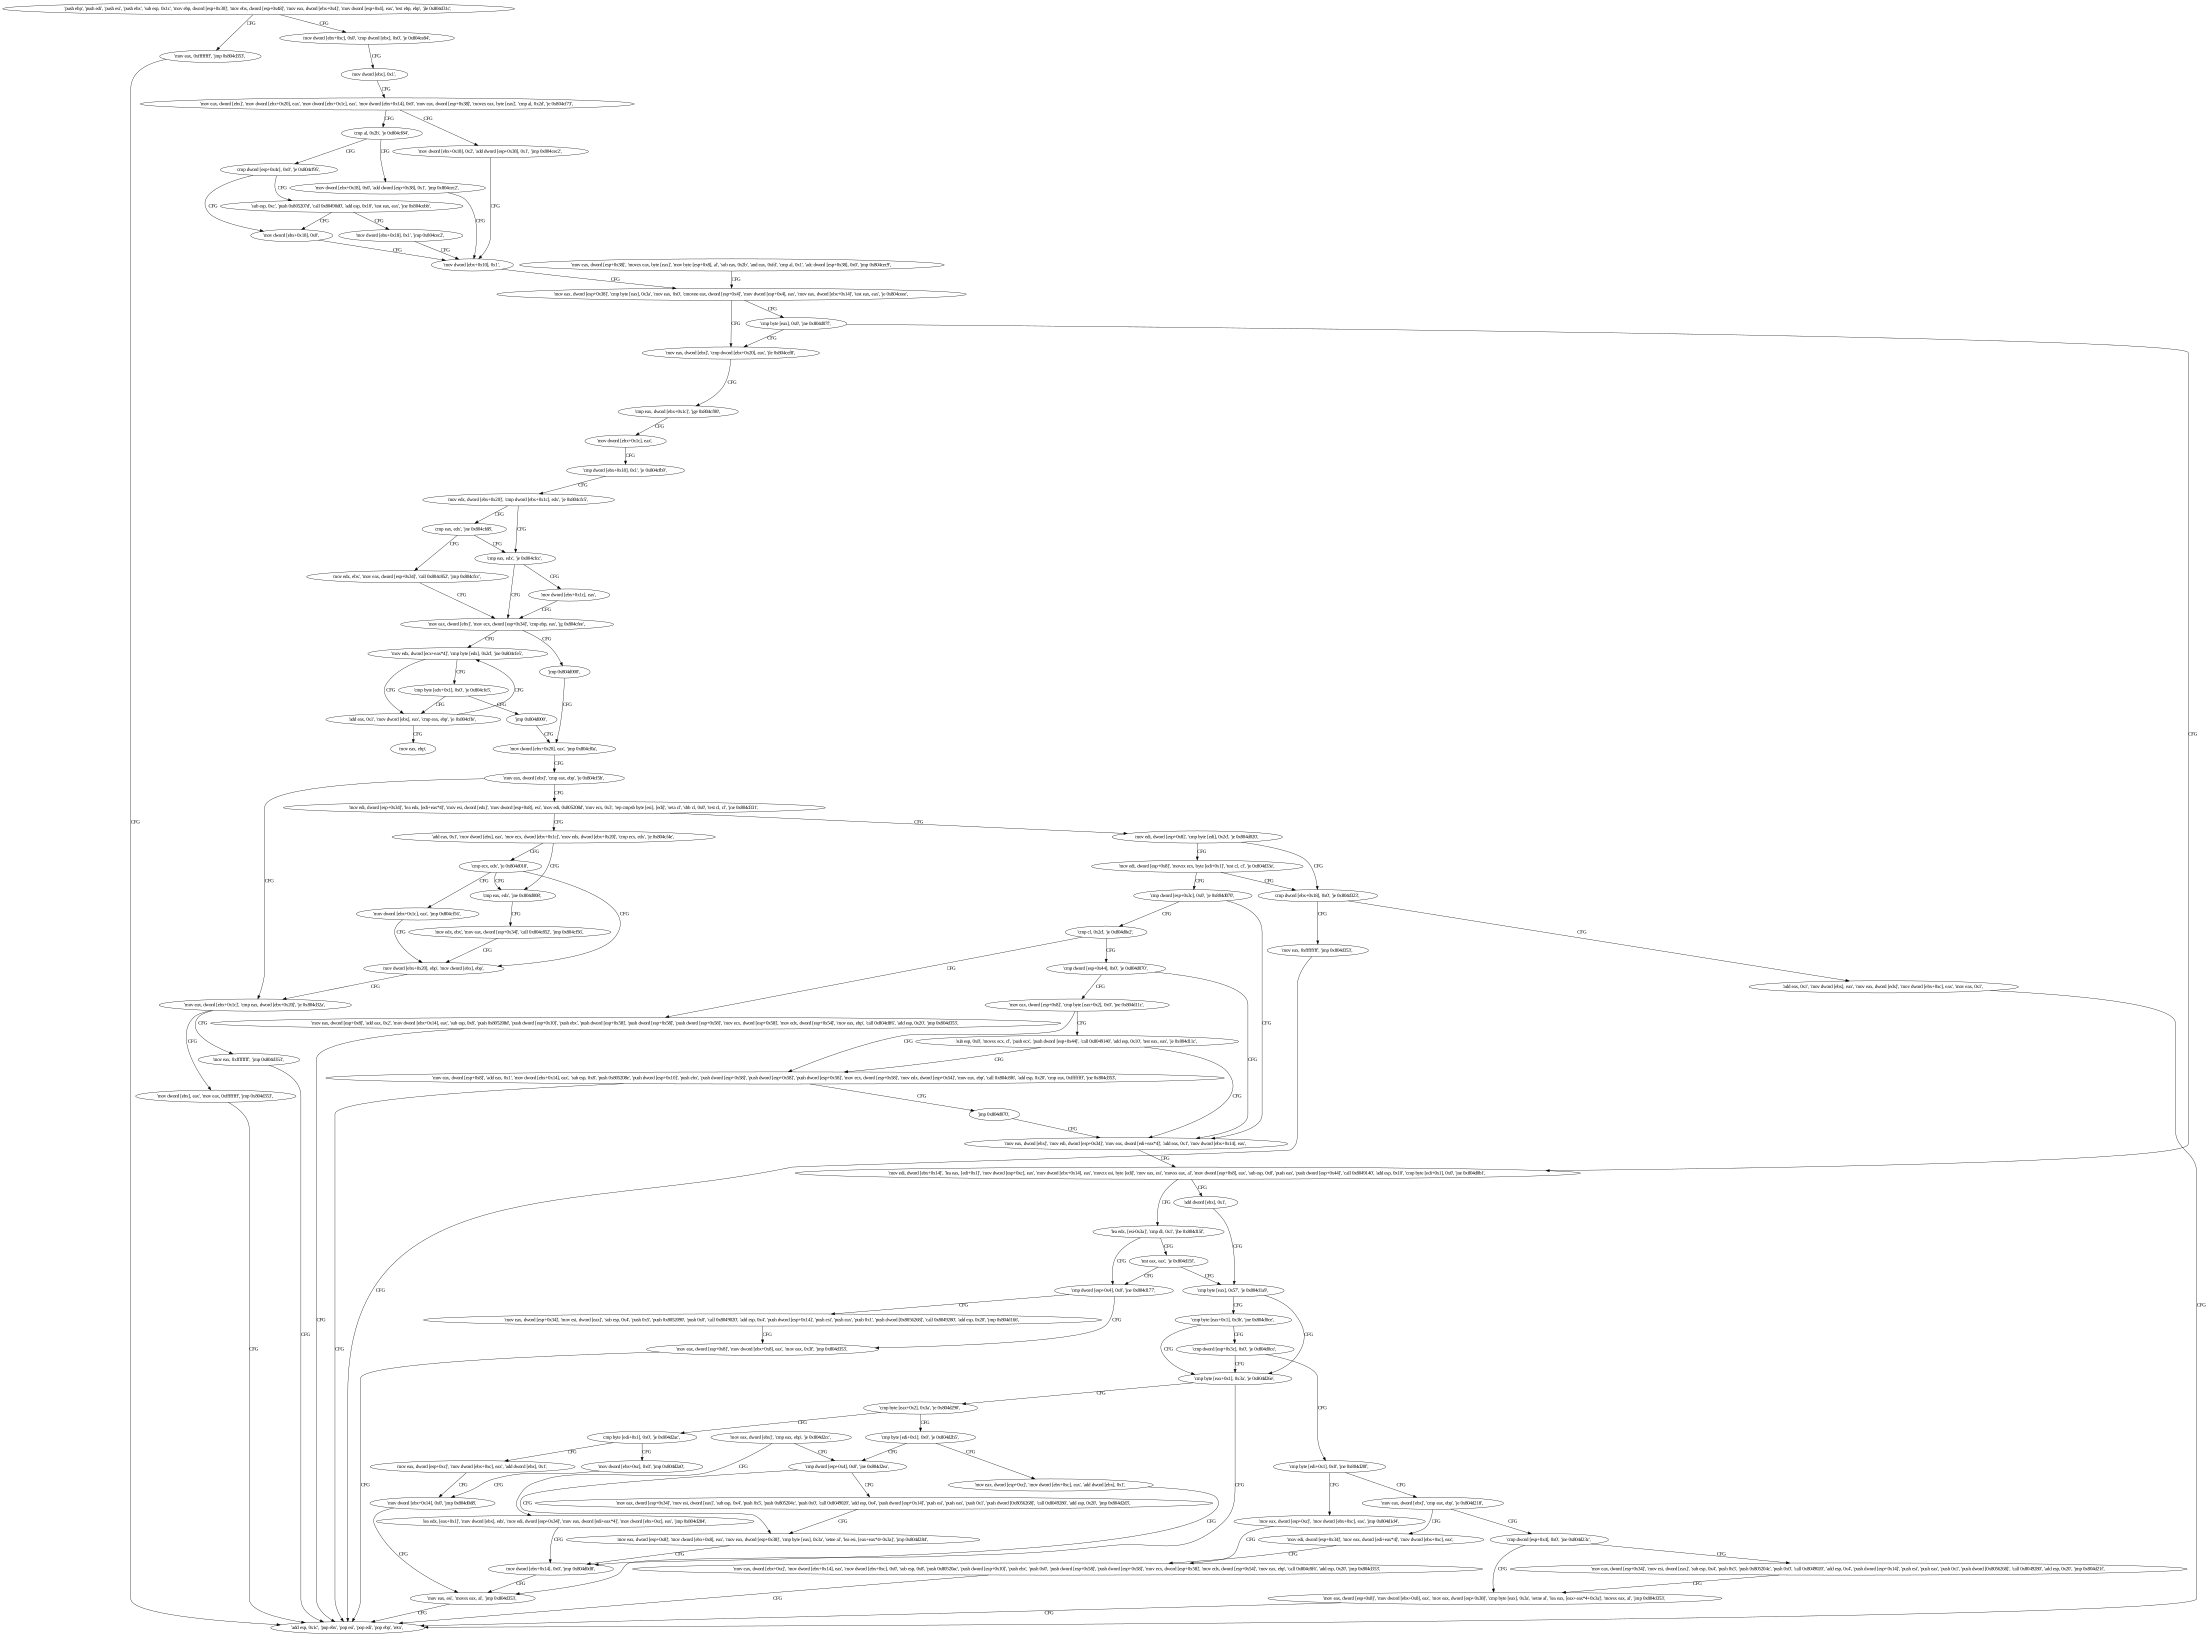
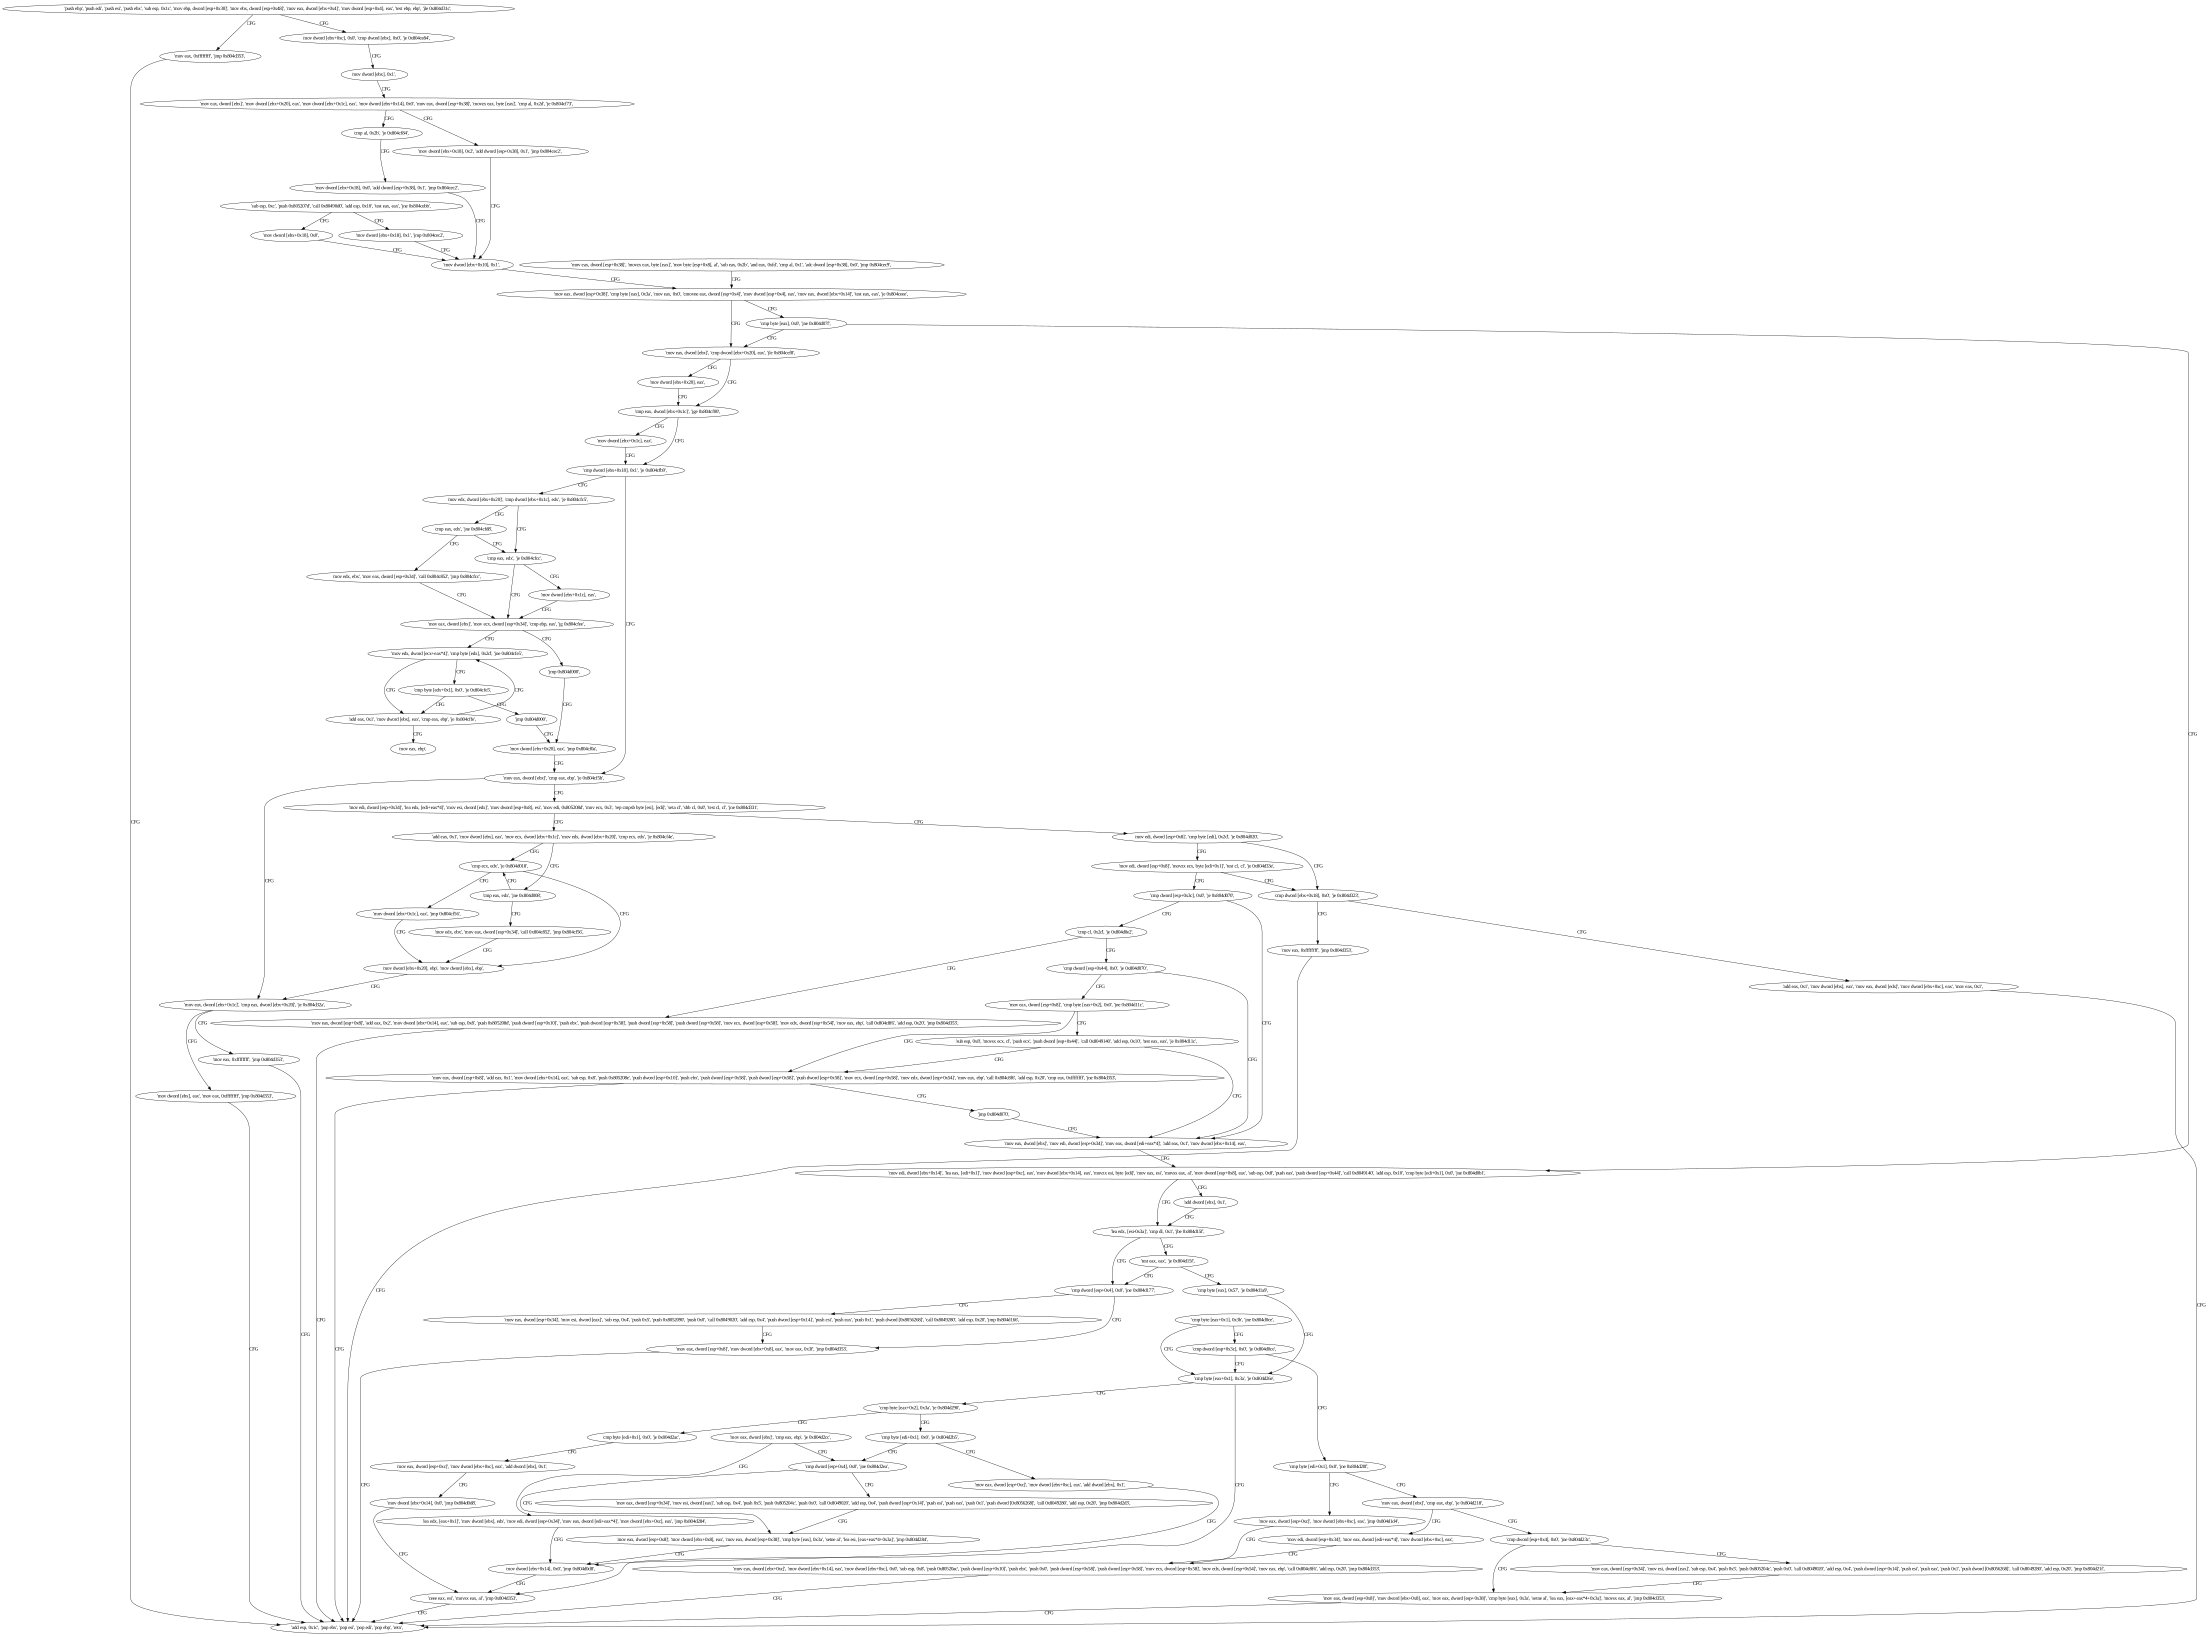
(279, 170) -> none
none -> (678, 382)
none -> (670, 446)
none -> (626, 630)
(494, 881) -> (507, 883)
(1232, 1242) -> (1184, 1216)
(1233, 1304) -> none
(642, 1467) -> none
(473, 1598) -> (473, 1598)
